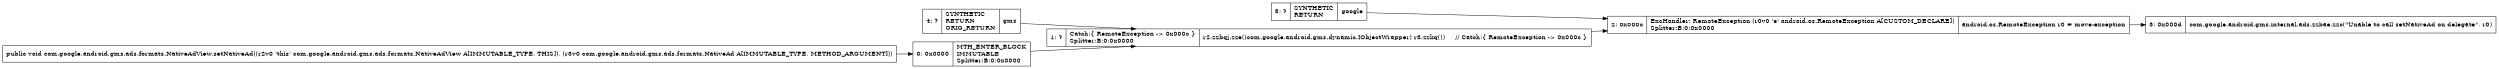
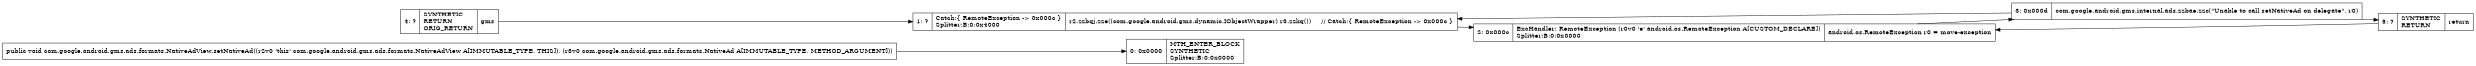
(1352, 11) -> (2459, 22)
none -> (2368, 19)
(1102, 41) -> (968, 25)
(1081, 49) -> (1737, 16)
(978, 54) -> (1190, 51)
